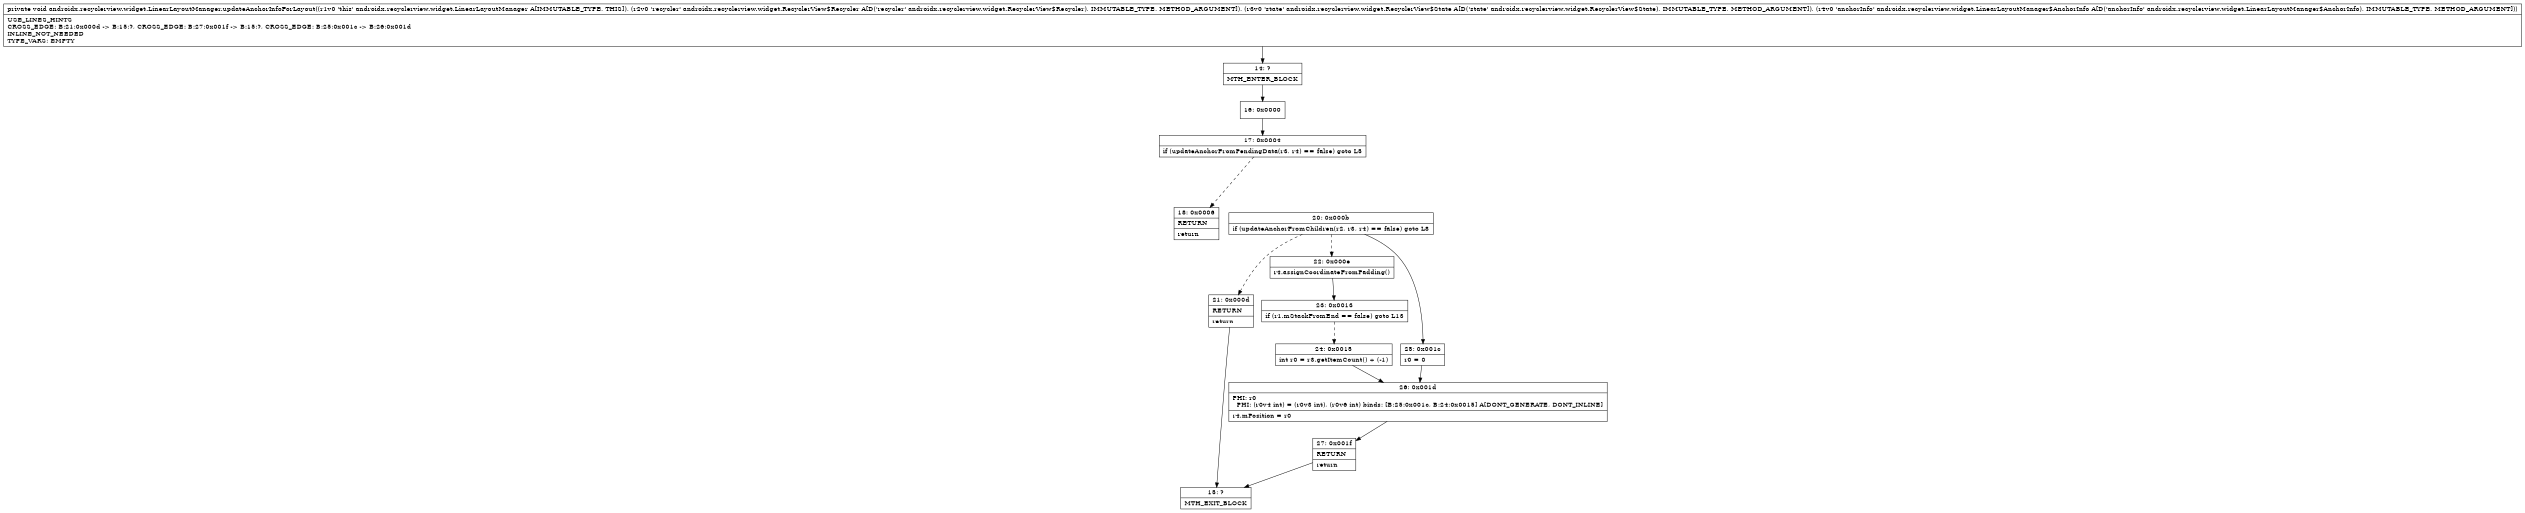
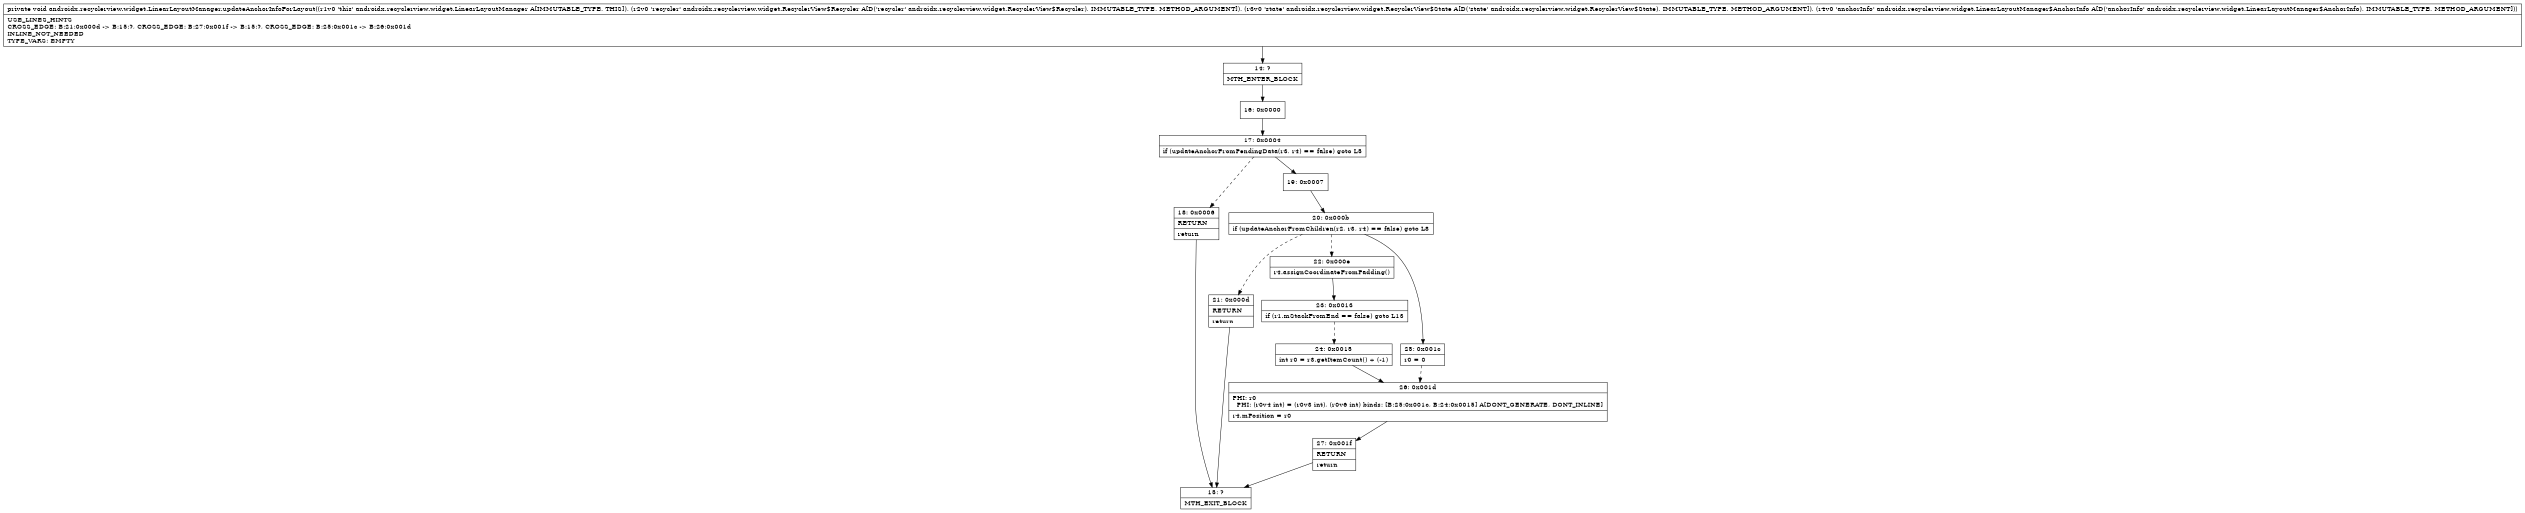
none -> (1306, 182)
none -> (1196, 362)
(1421, 372) -> (1421, 372)
